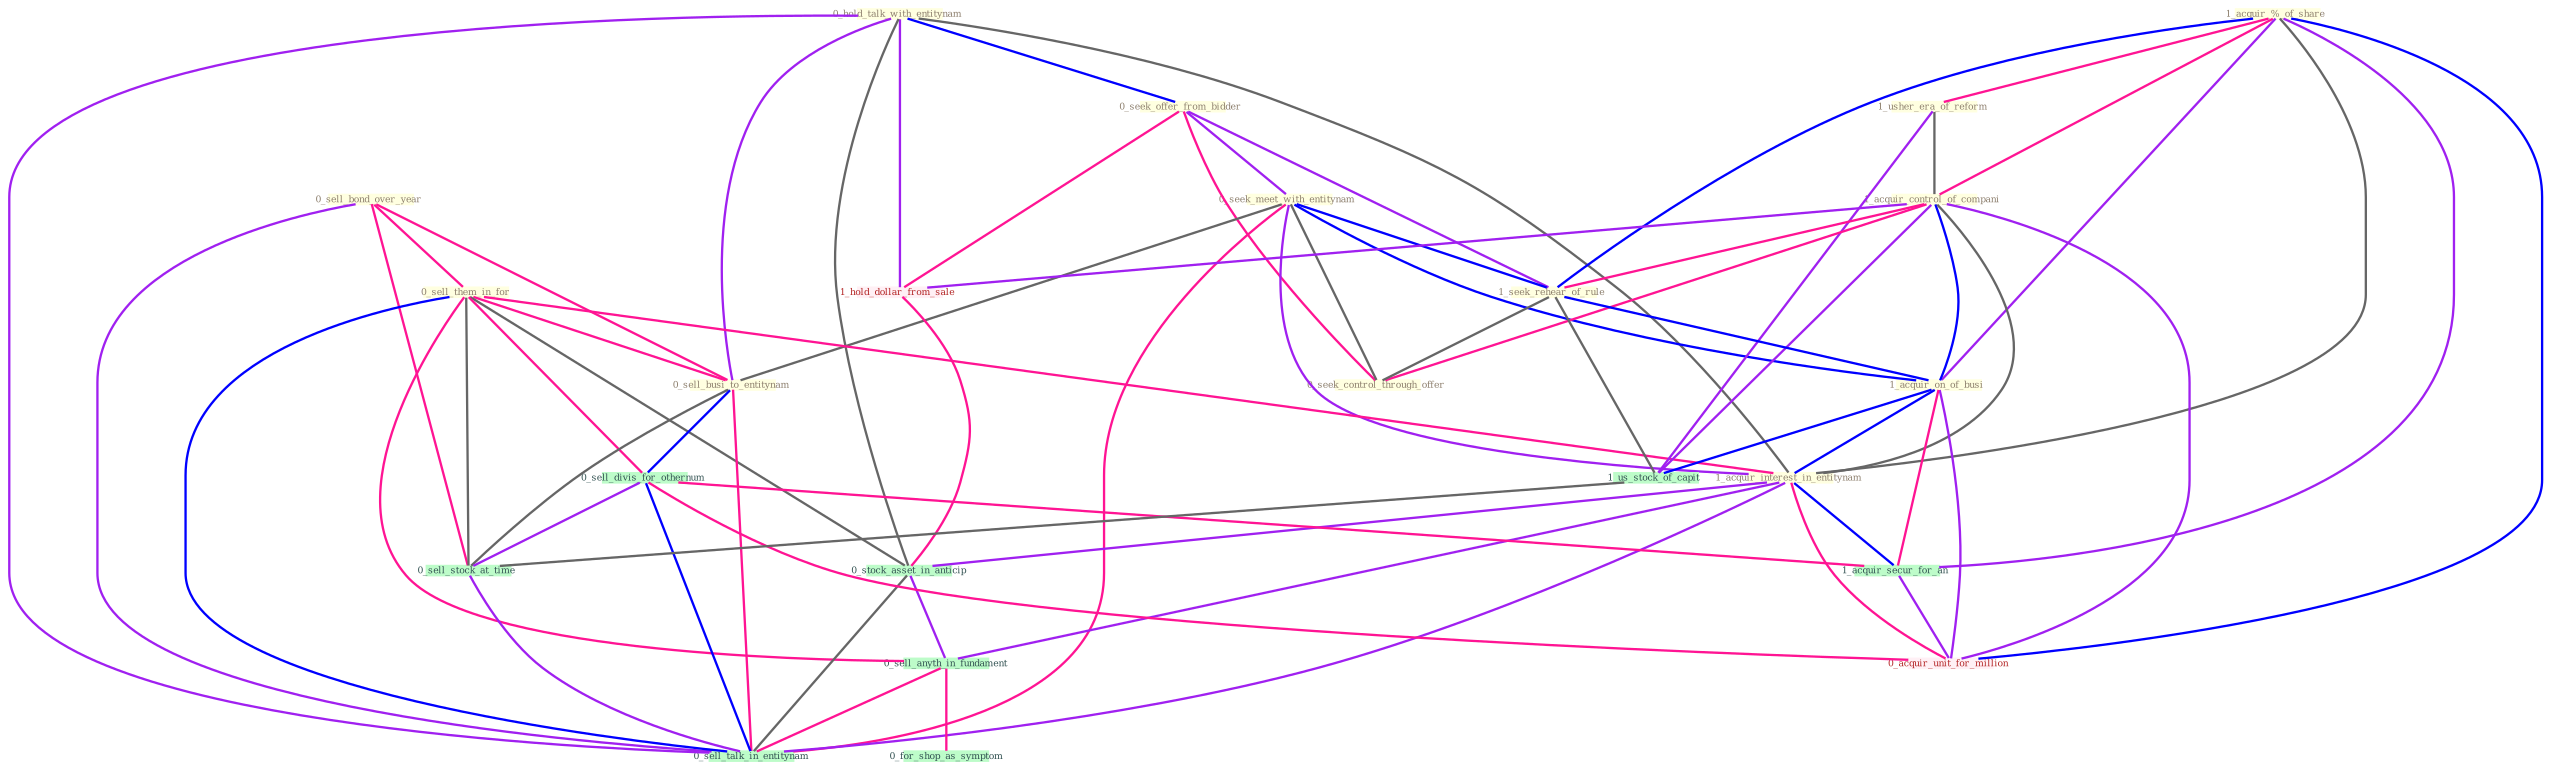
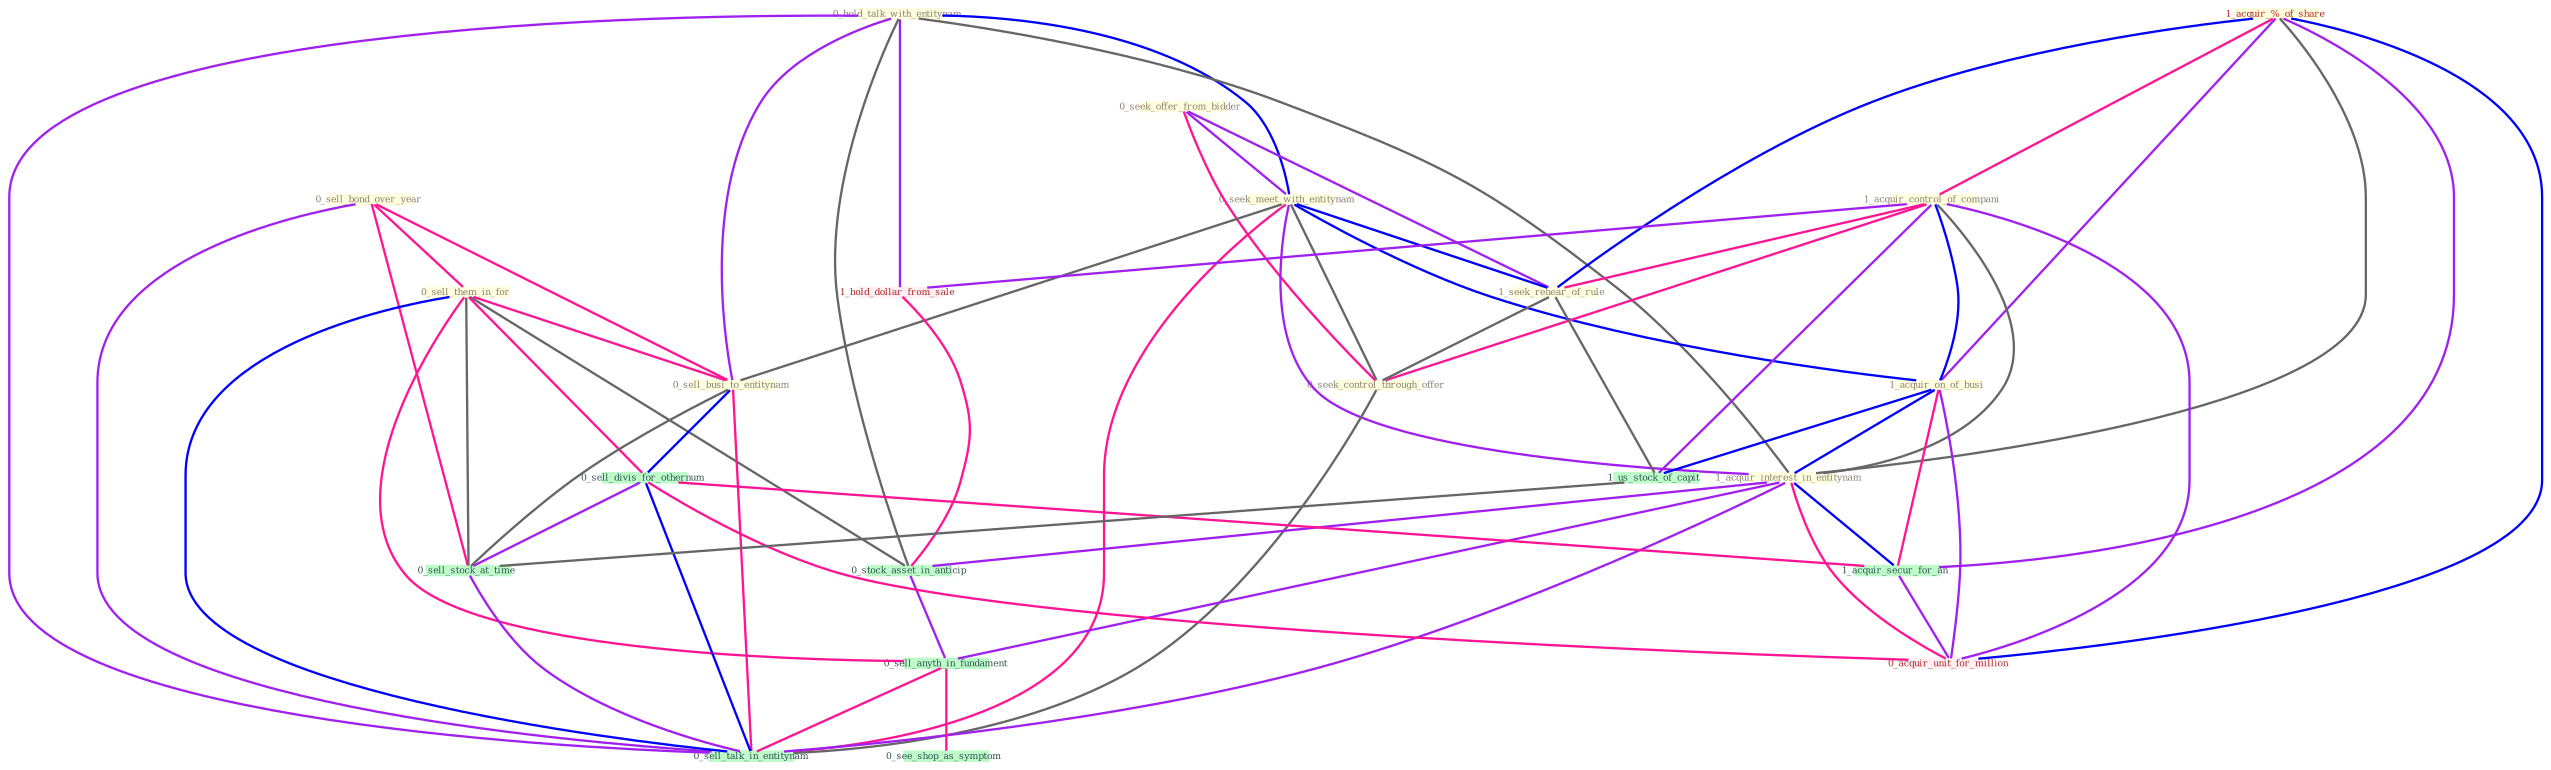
(2278, 14) -> (2278, 14)
(1041, 60) -> (1121, 40)
(1934, 107) -> none
(1042, 199) -> none
(1737, 337) -> none
(1096, 381) -> none
(819, 676) -> (1142, 664)
(946, 756) -> (946, 756)
